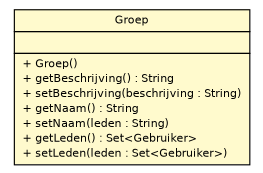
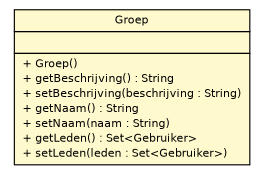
(96, 123) -> (96, 123)
